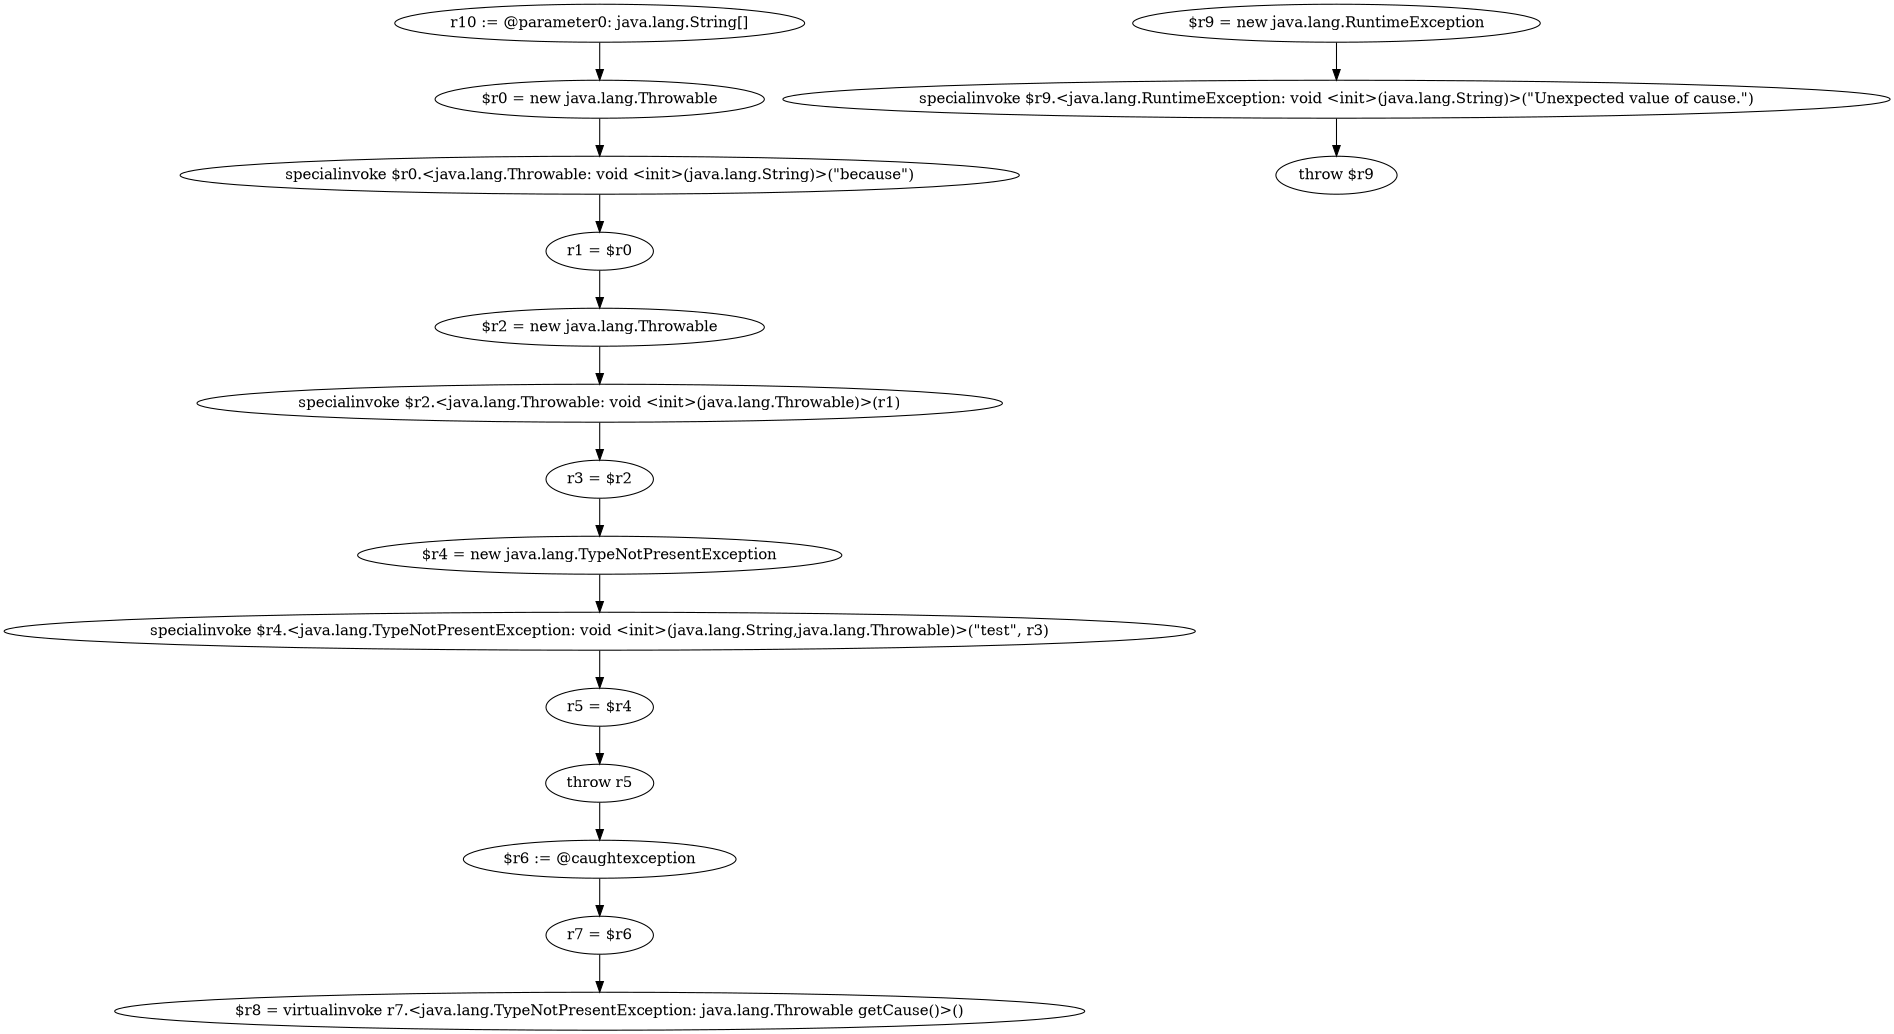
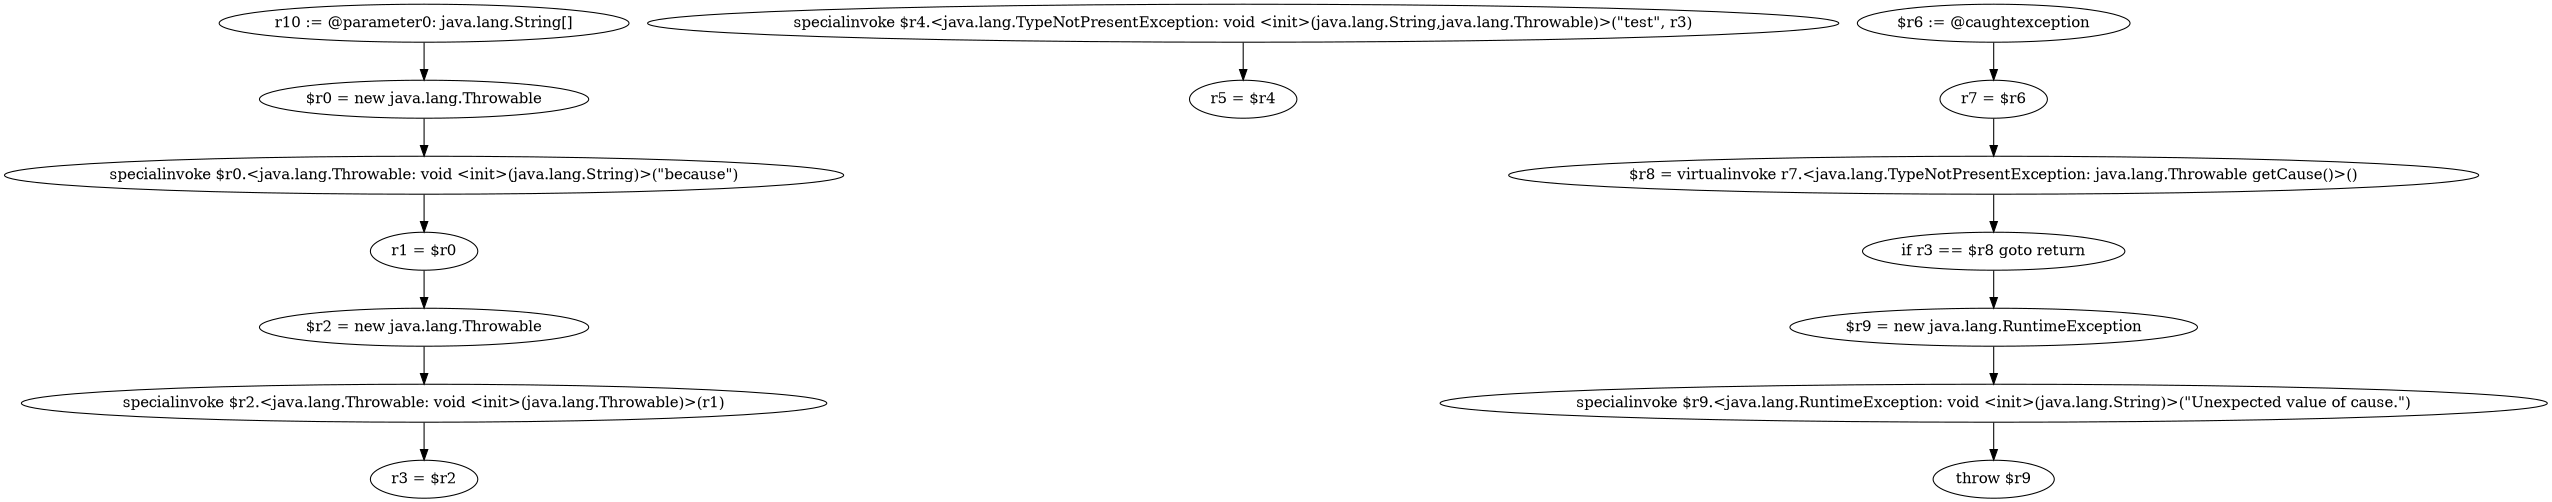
none -> (1994, 251)
(600, 555) -> none
(600, 783) -> none
